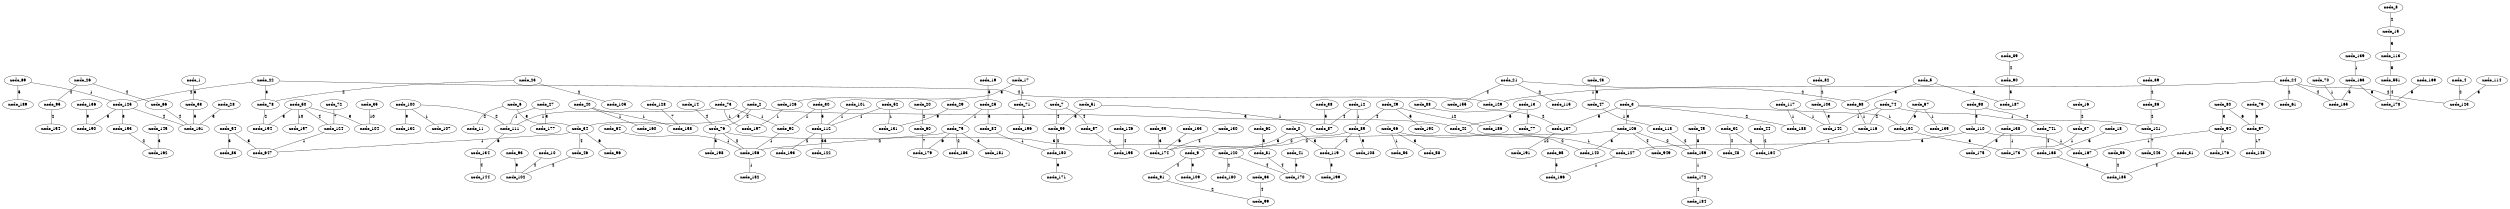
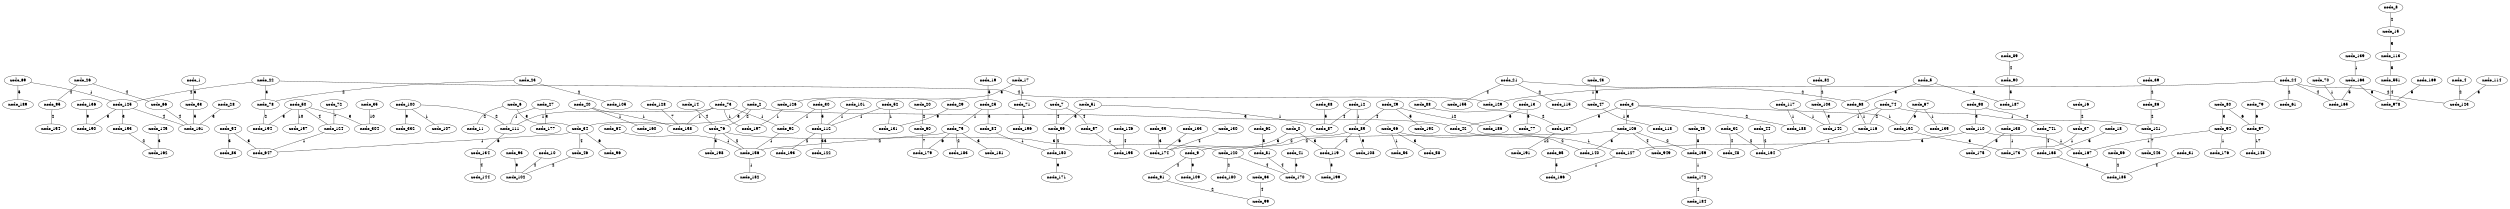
(2391, 105) -> (2391, 105)
none -> (698, 115)
(370, 129) -> (370, 129)
(405, 129) -> (405, 129)
(1681, 141) -> none
